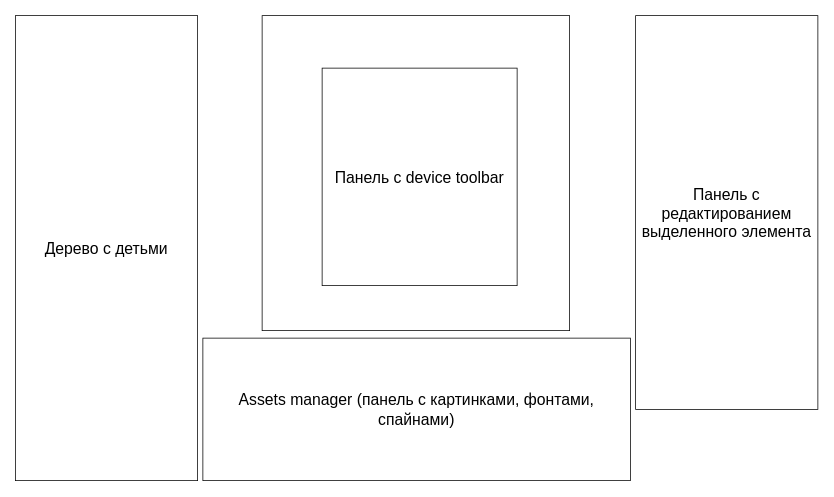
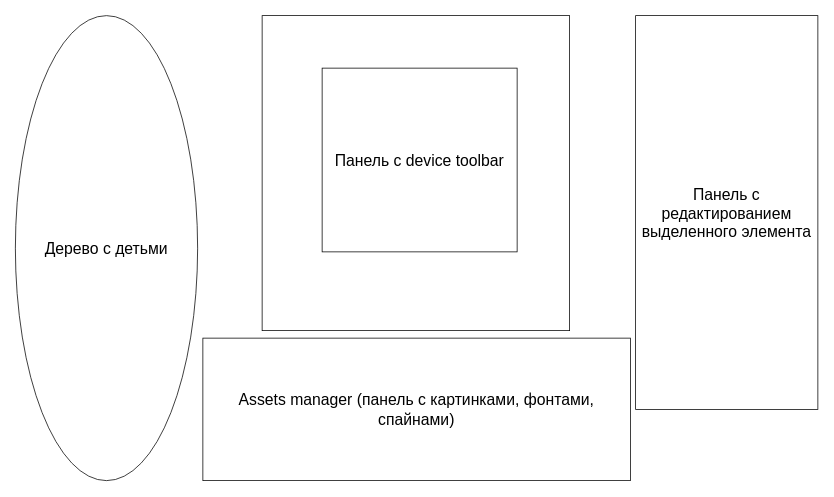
(420, 177) -> (420, 160)
(107, 248) -> (107, 248)
